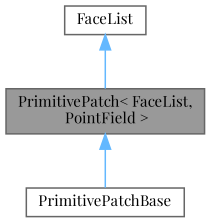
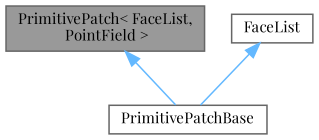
(105, 69) -> (225, 80)
